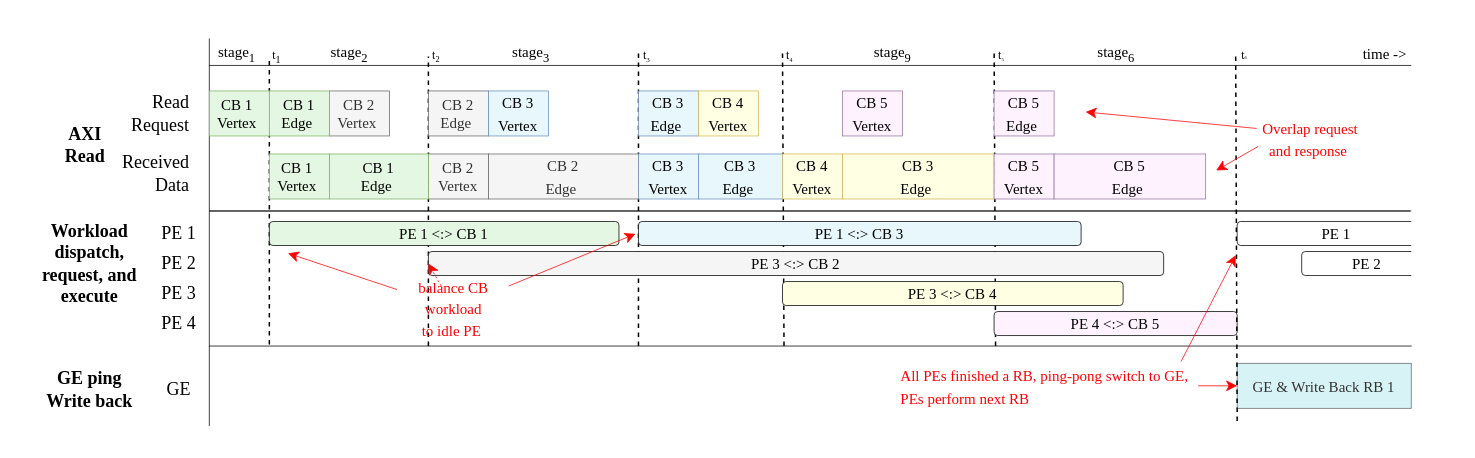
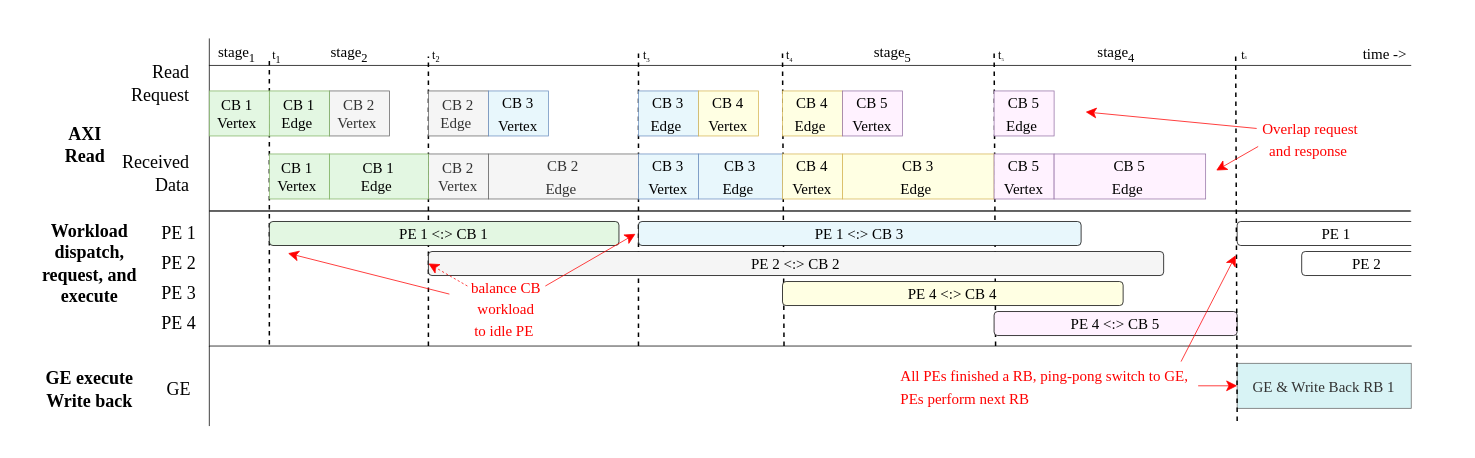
(533, 53) -> none
(893, 53) -> (893, 53)
(1117, 53) -> (1117, 53)
(158, 113) -> (158, 83)
none -> (812, 113)
(796, 263) -> (796, 263)
(953, 293) -> (953, 293)
(454, 308) -> (506, 308)
(90, 389) -> (90, 389)
